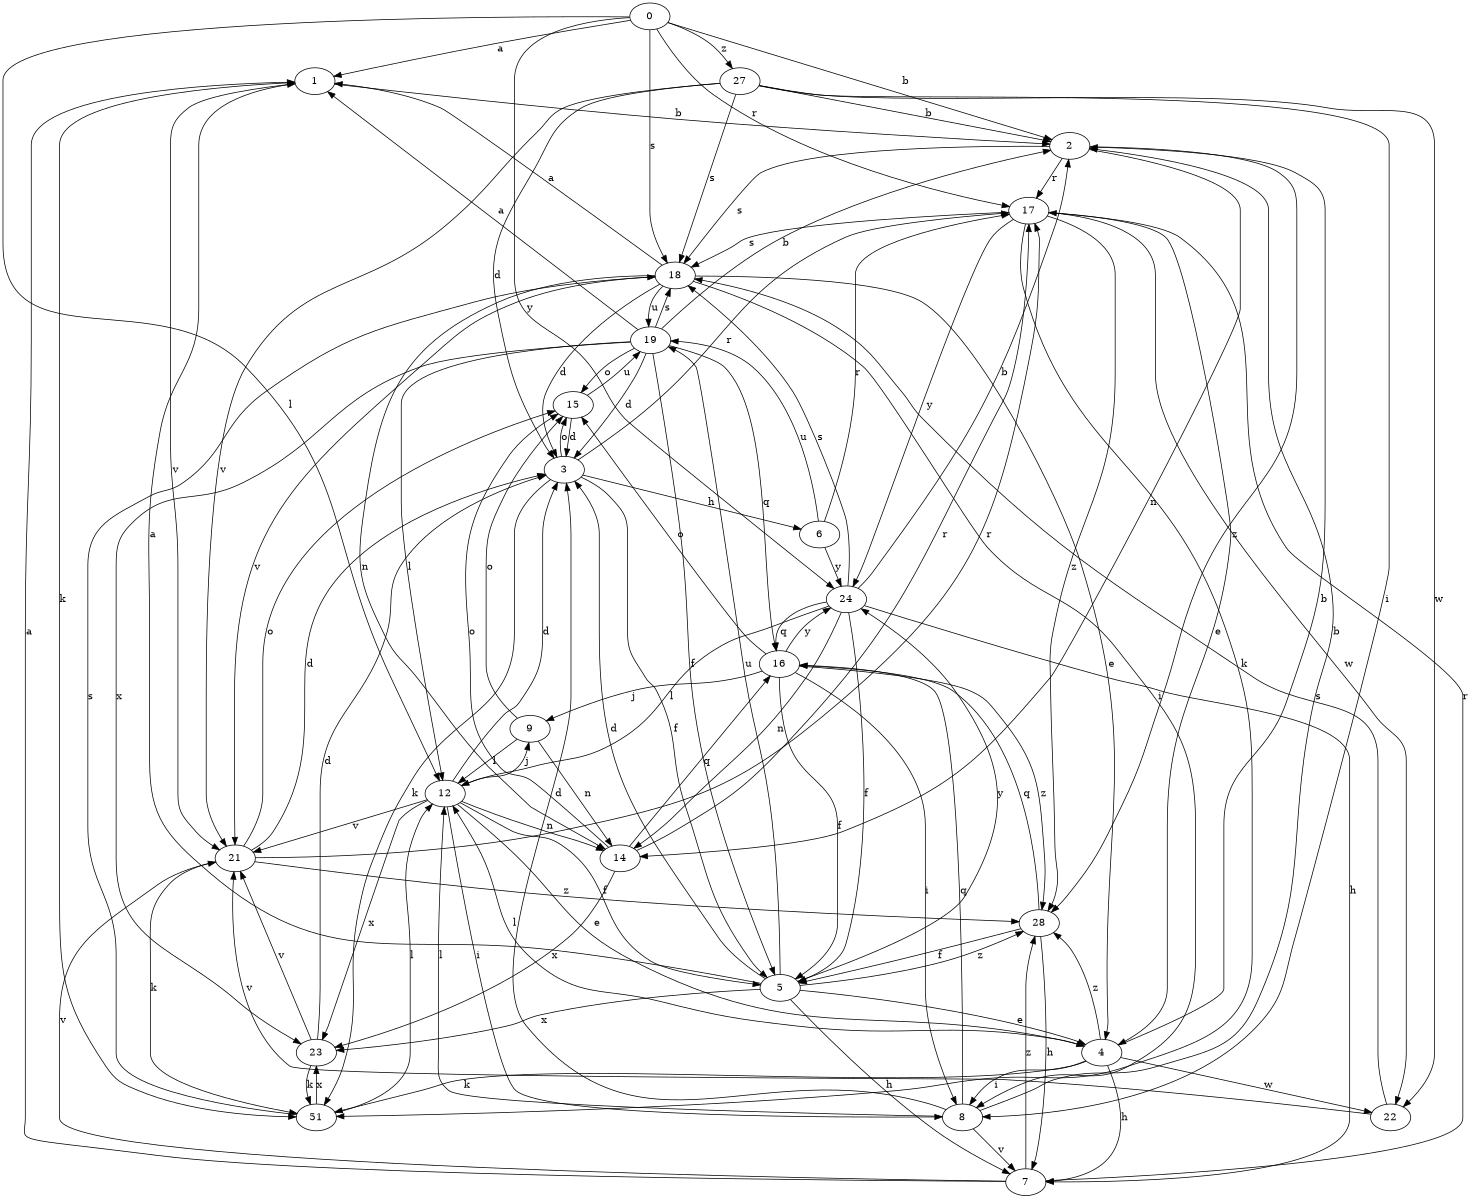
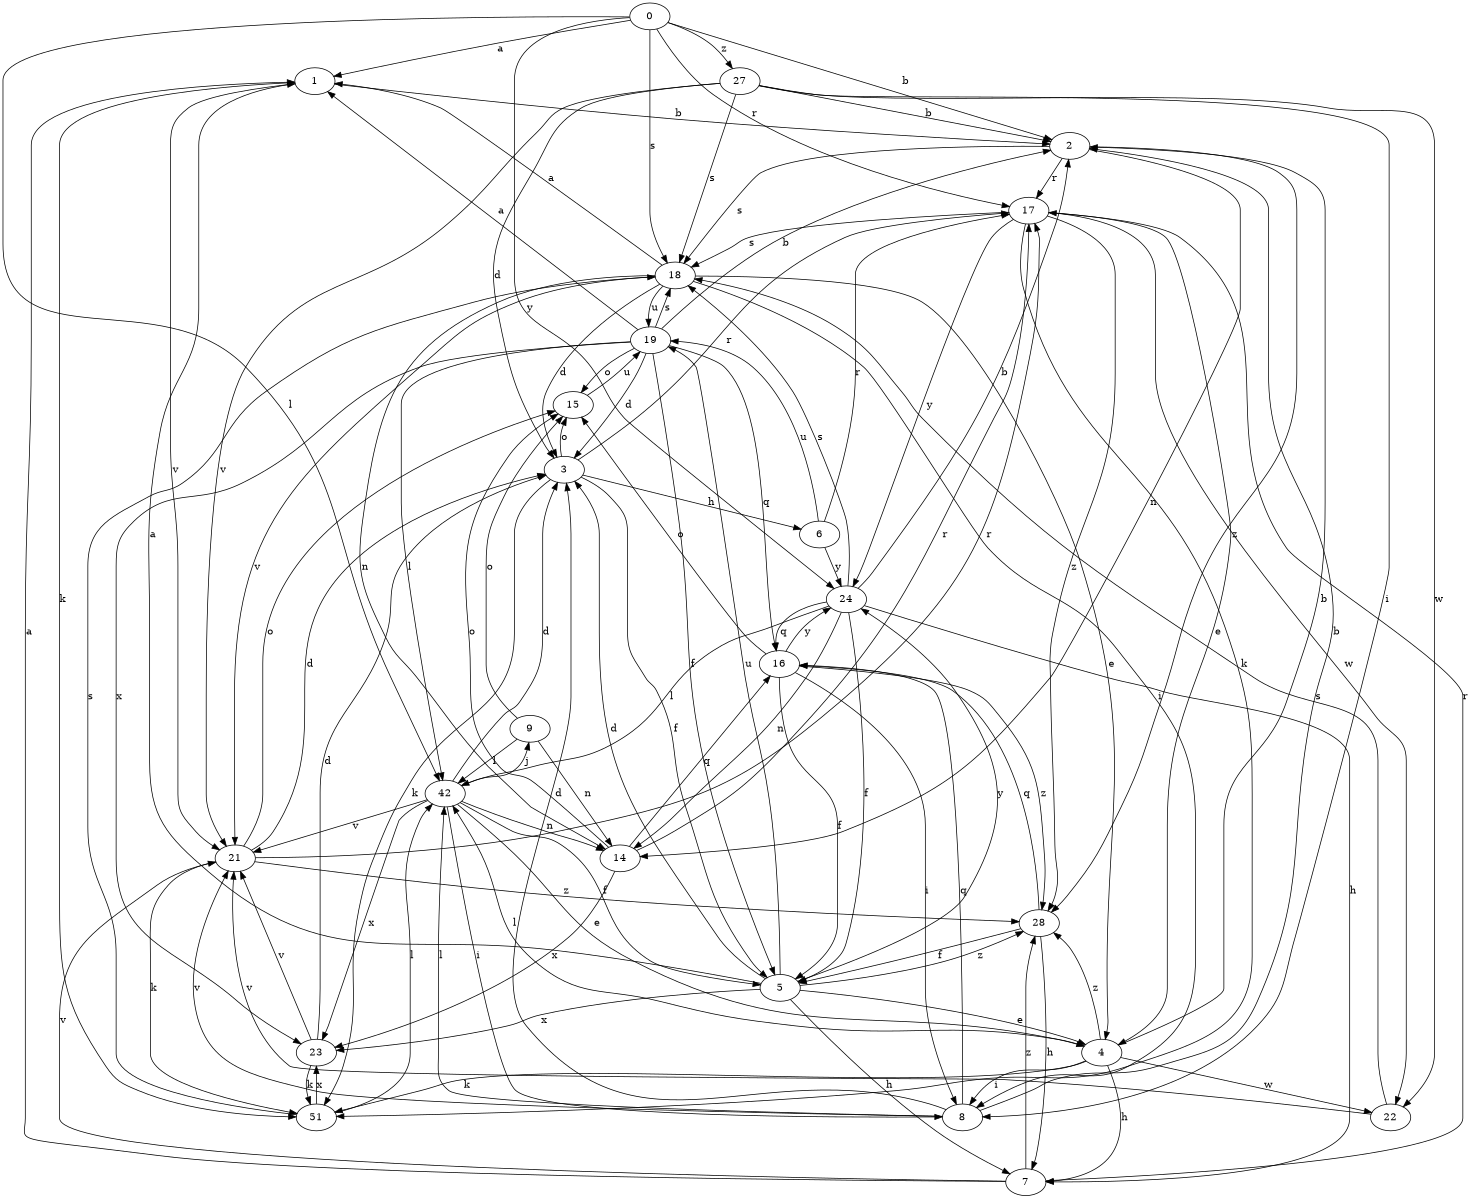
(569, 434) -> none
(661, 686) -> none
(445, 794) -> (445, 794)
(992, 1147) -> (482, 1104)
